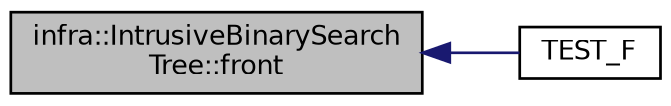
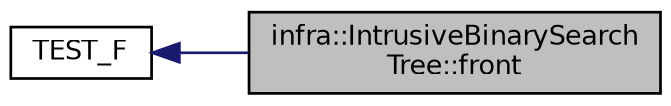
(485, 53) -> (214, 53)
